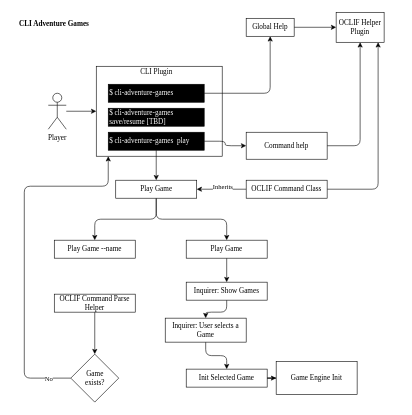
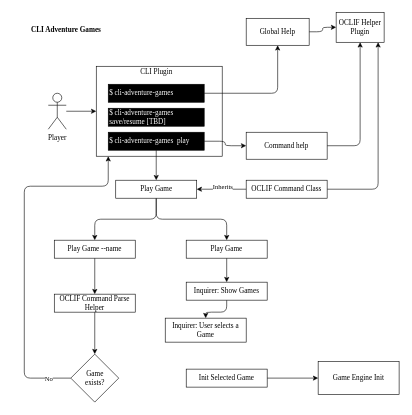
(54, 24) -> (66, 30)
(270, 27) -> (278, 32)
none -> (95, 288)
(221, 356) -> none
(317, 378) -> (359, 378)
